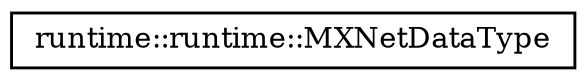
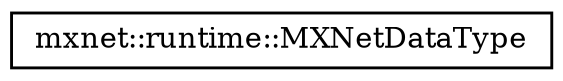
(293, 40) -> (282, 40)
